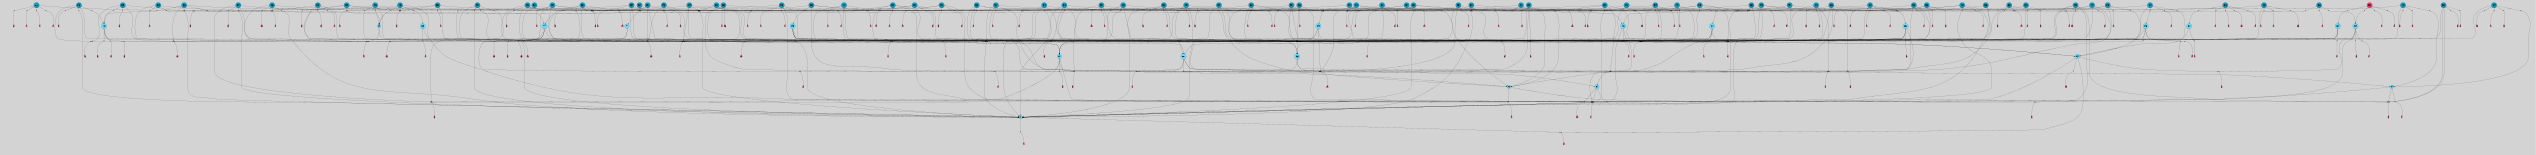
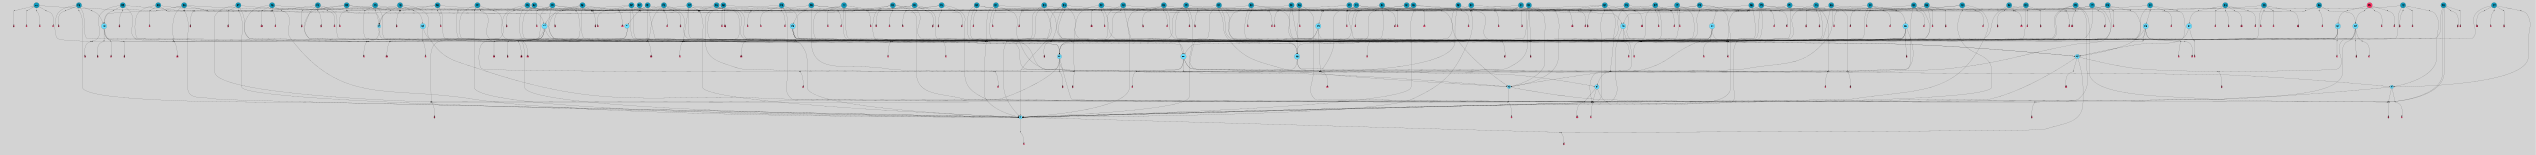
(1986, 5) -> none
